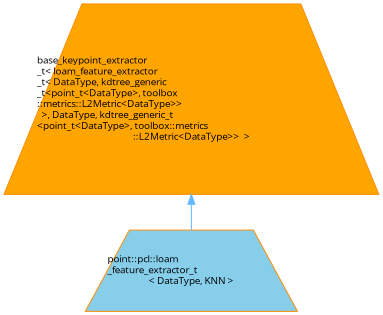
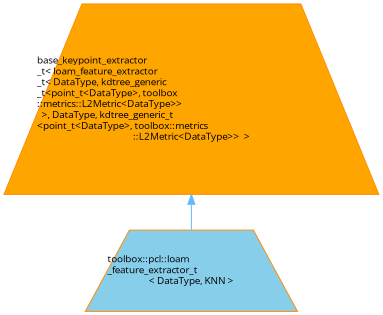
(191, 271) -> (191, 271)
